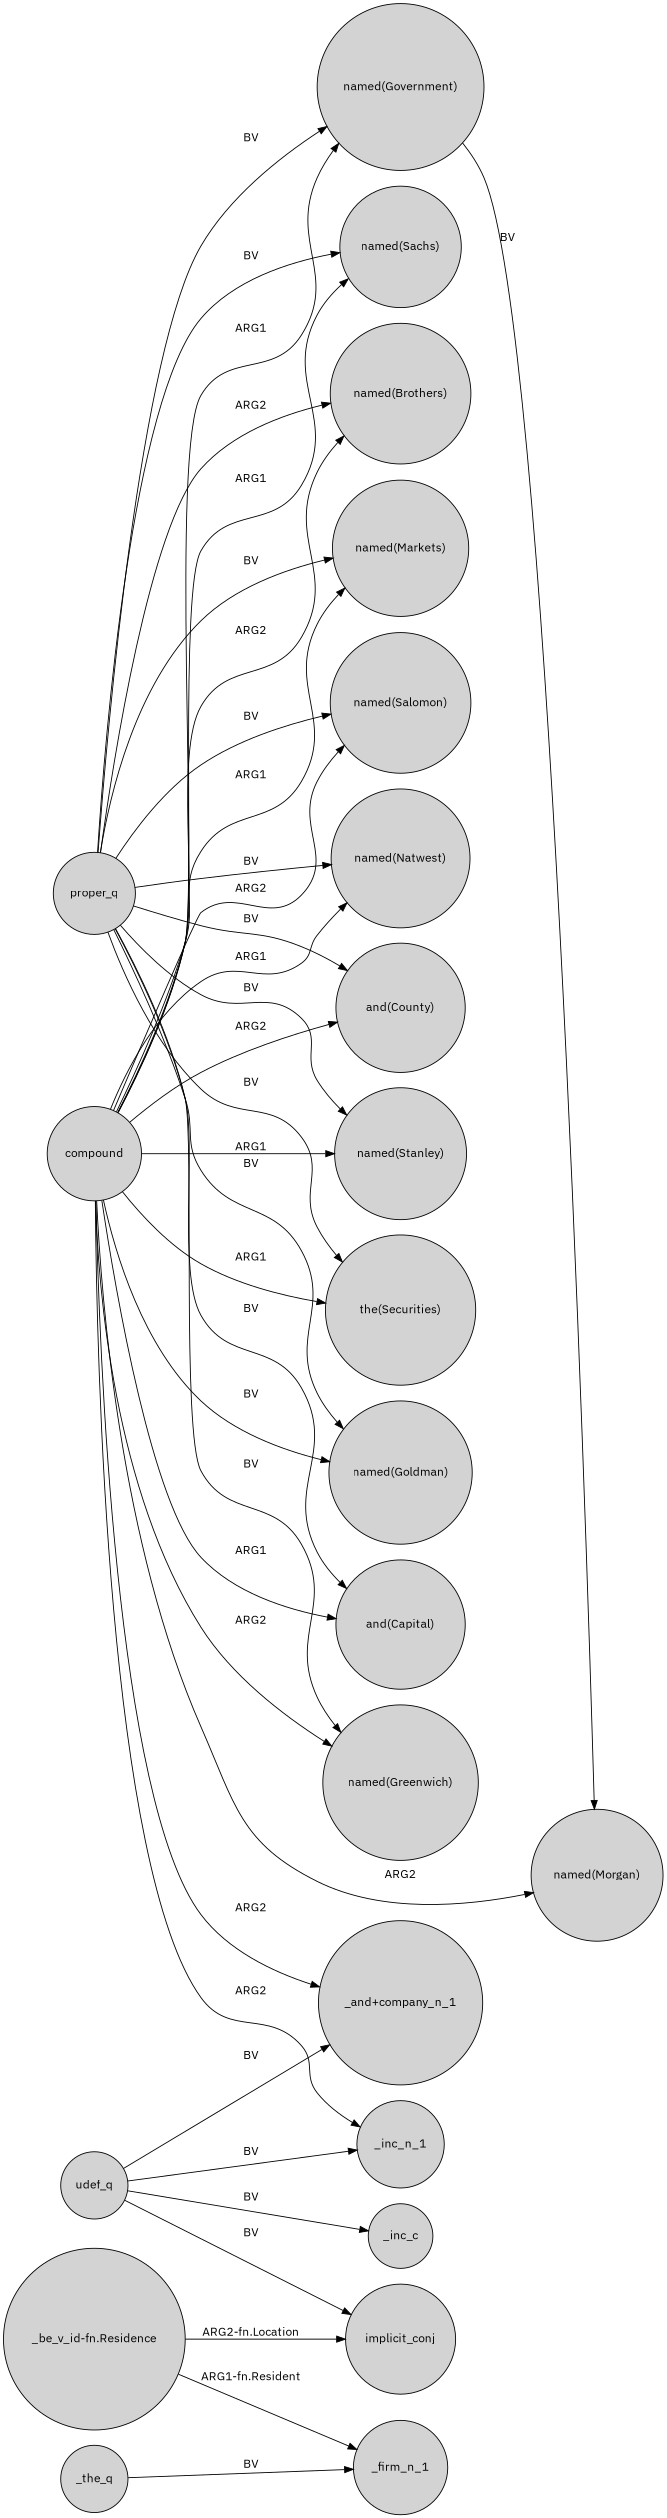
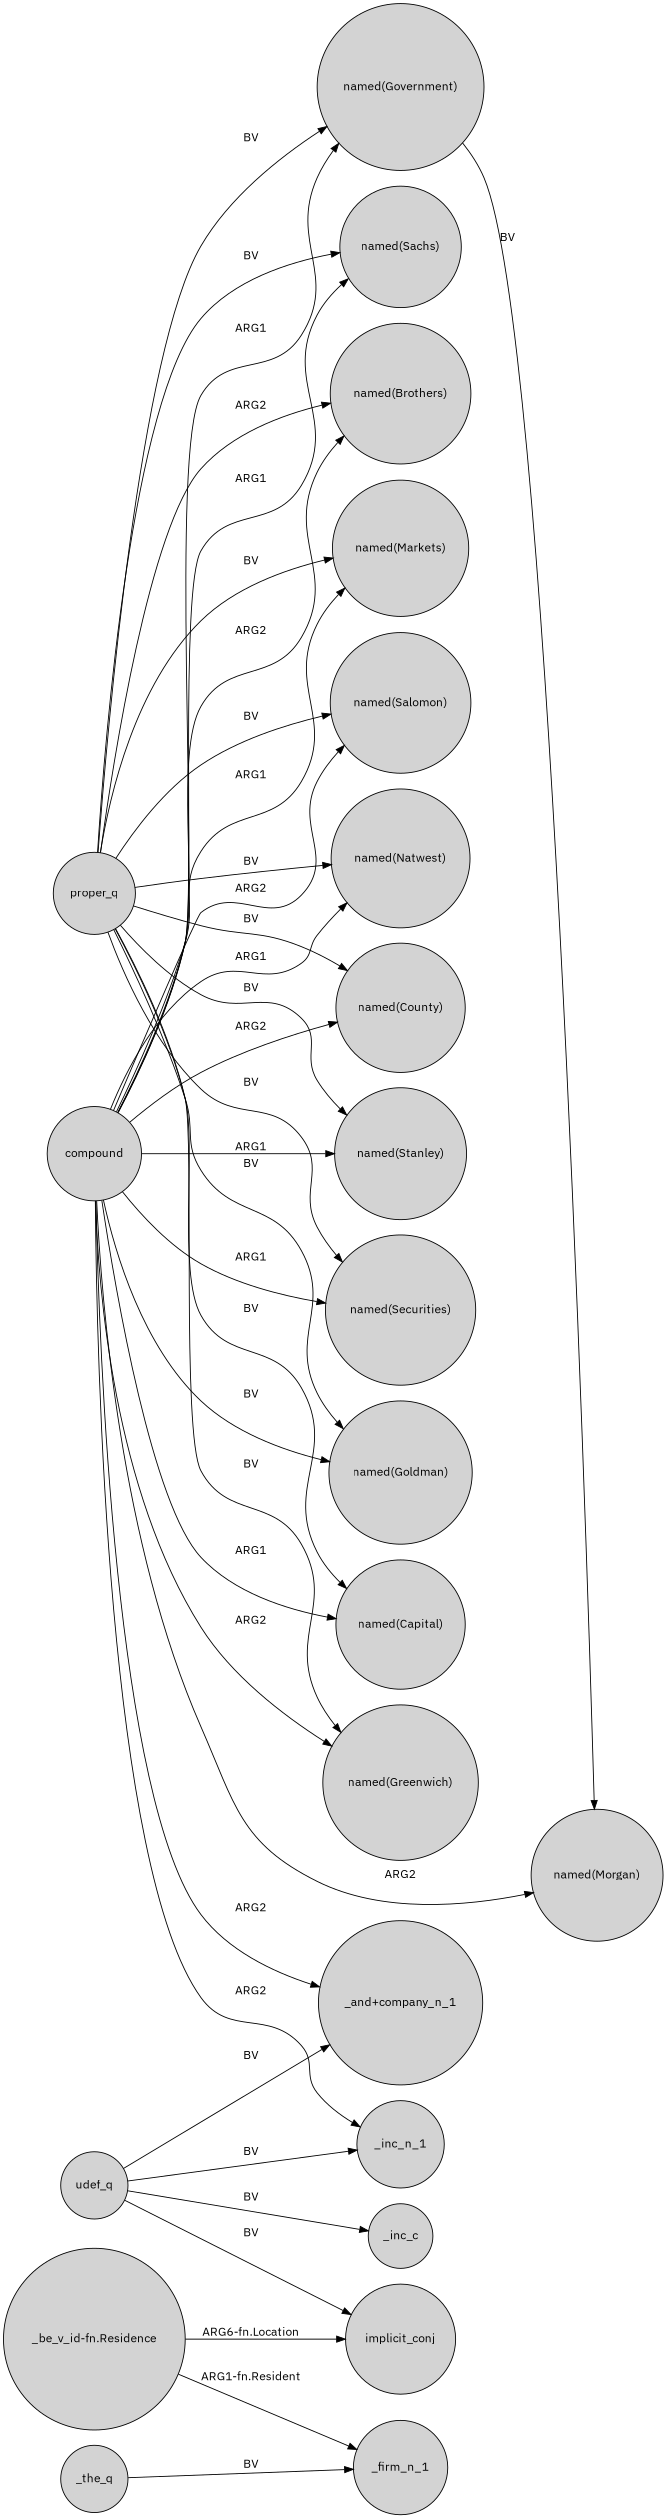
(401, 1008) -> (401, 1008)
(401, 1310) -> (401, 1310)
(401, 1625) -> (401, 1625)
(251, 2333) -> (251, 2333)
